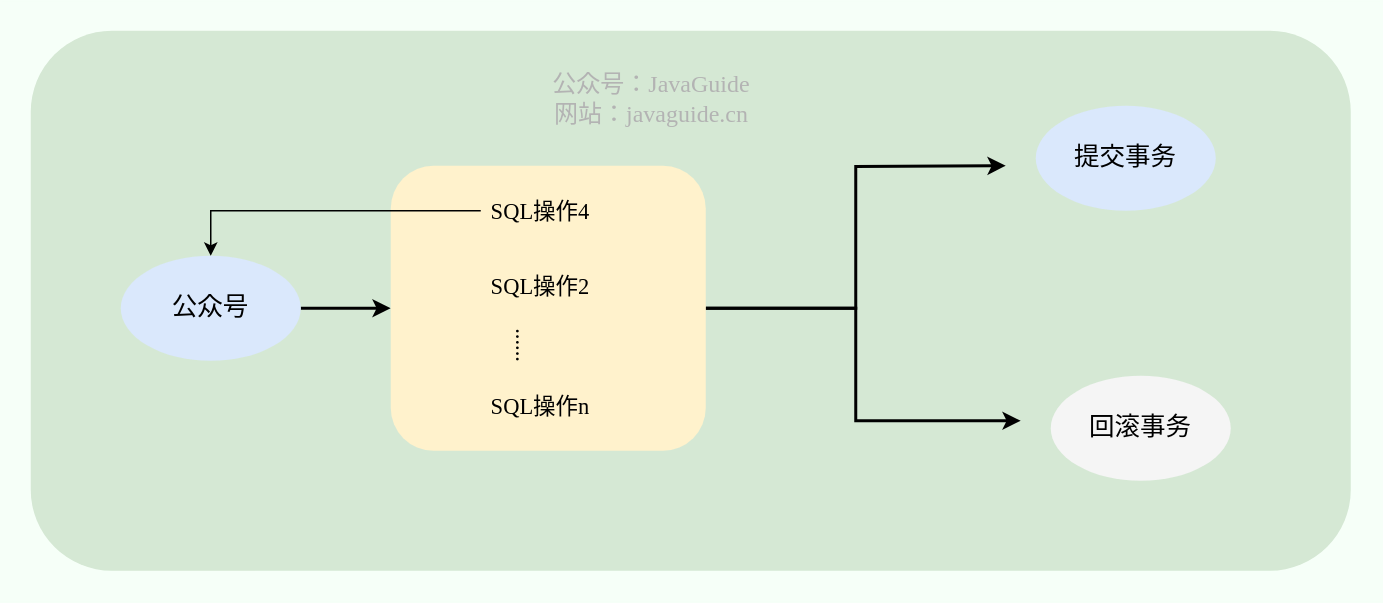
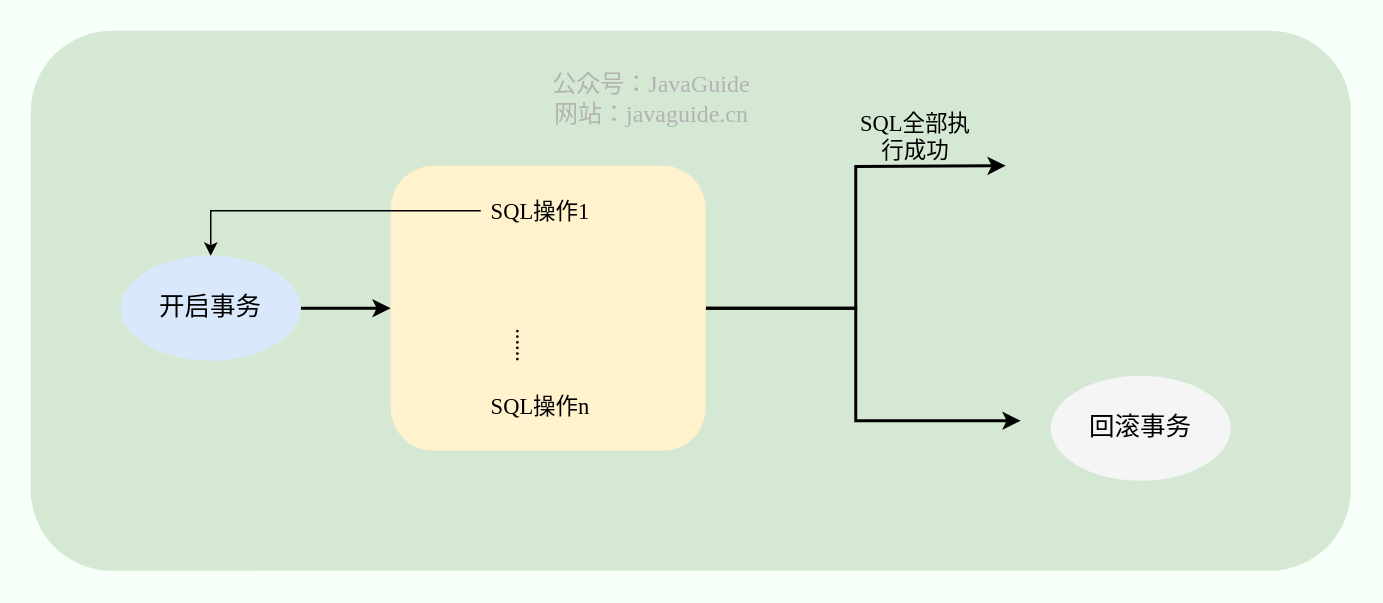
none -> (916, 136)
(1126, 158) -> none
(541, 211) -> (541, 211)
(541, 286) -> none
(211, 308) -> (211, 308)
